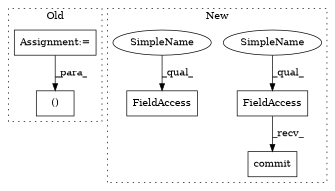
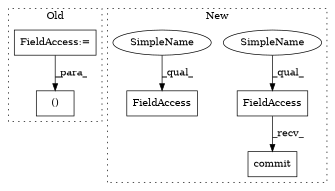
(55, 43) -> (55, 43)
